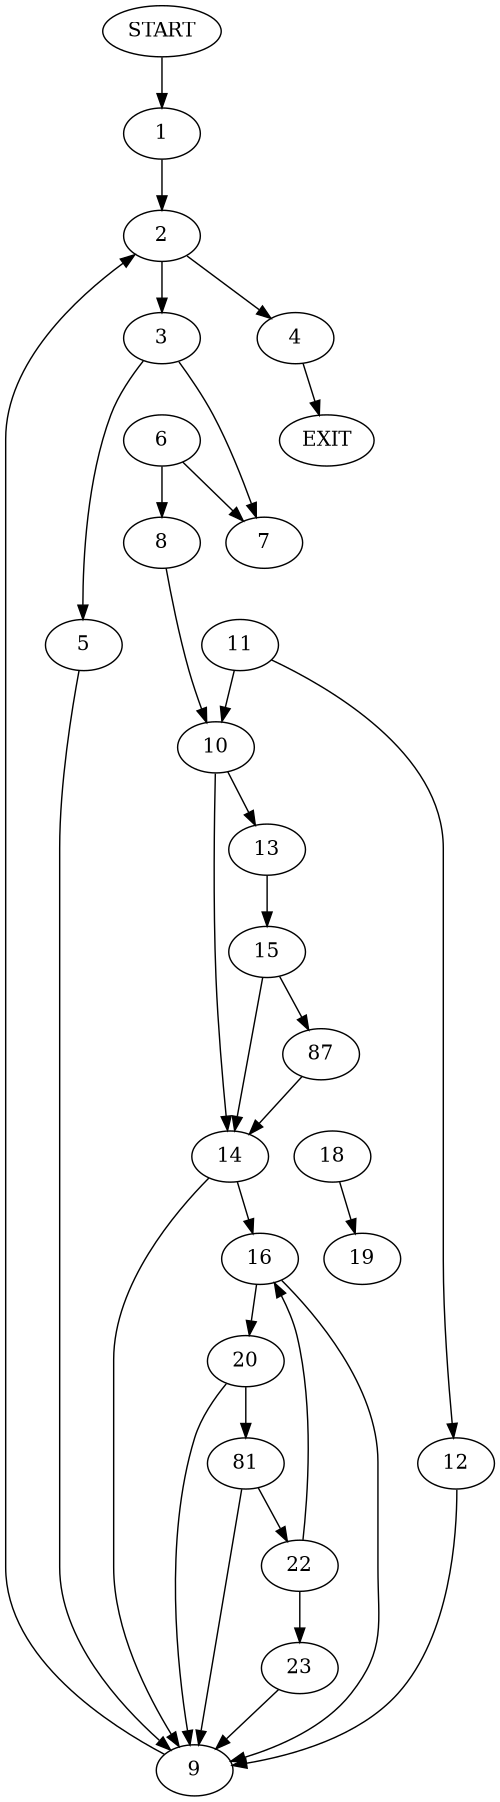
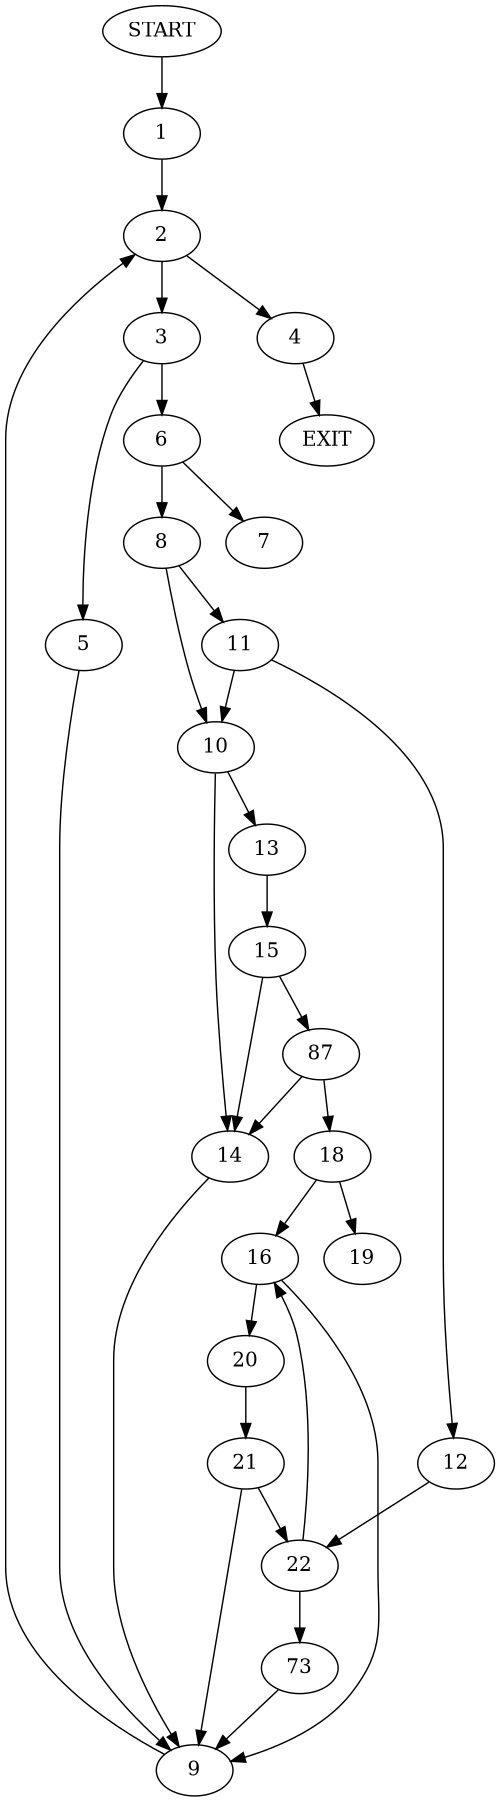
(221, 430) -> (162, 382)
none -> (197, 588)
none -> (326, 1098)
(243, 1201) -> (300, 1202)
(246, 1463) -> (246, 1463)
(176, 1552) -> none
(300, 1668) -> (300, 1668)
(412, 1675) -> (388, 1508)
